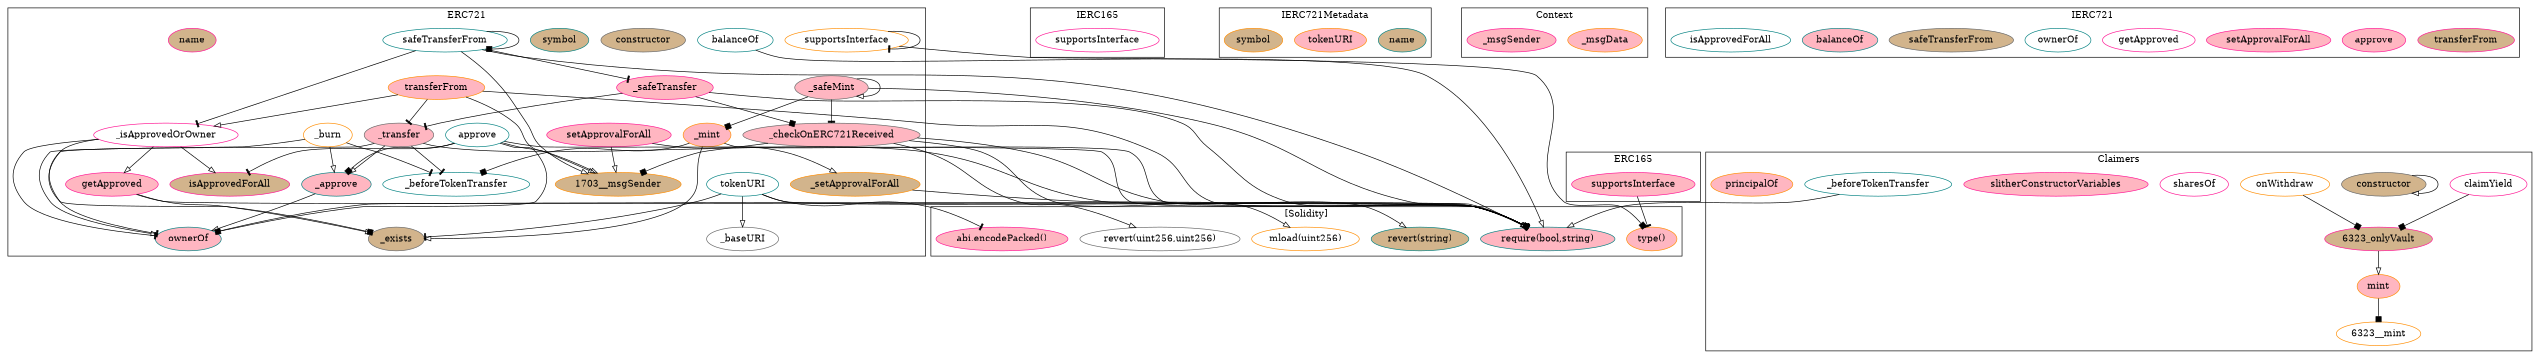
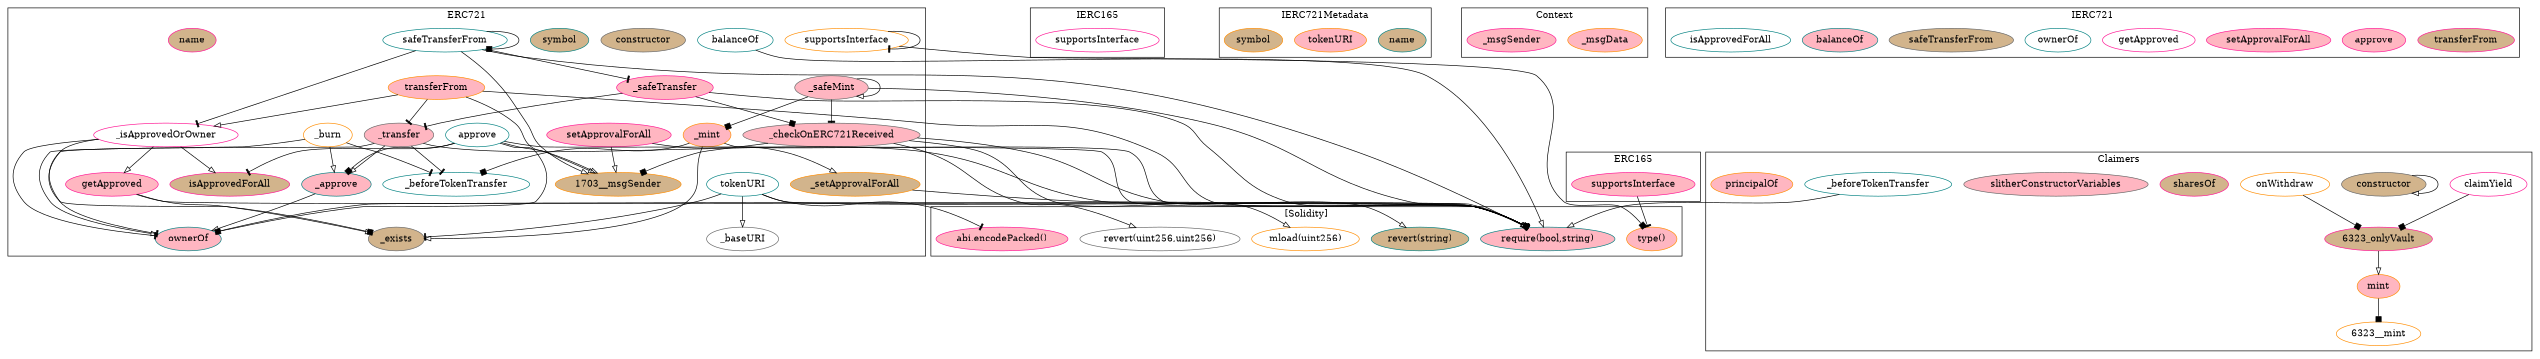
(2056, 184) -> (2056, 184)
(2194, 184) -> (2194, 184)
